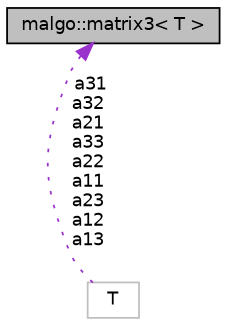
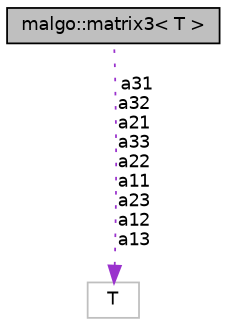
(48, 172) -> (116, 154)
